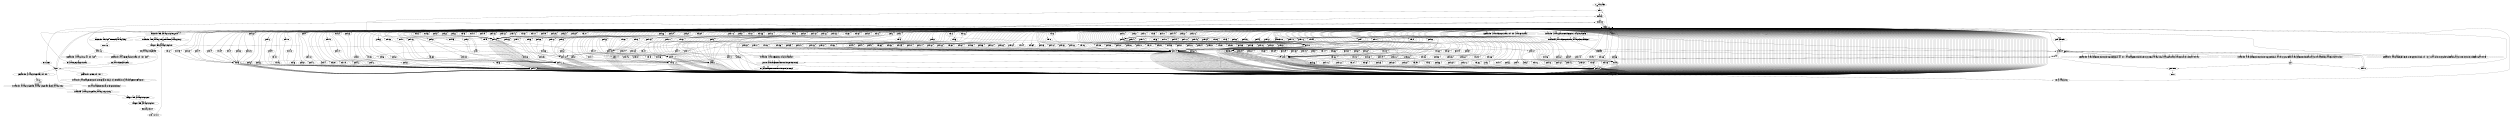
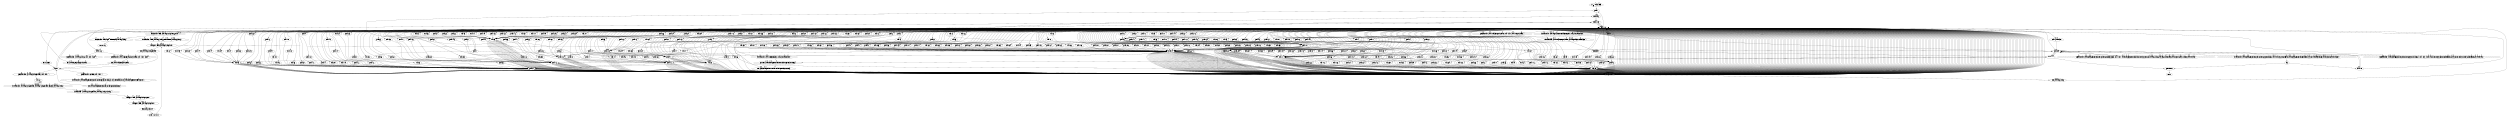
(1279, 40) -> (1277, 40)
